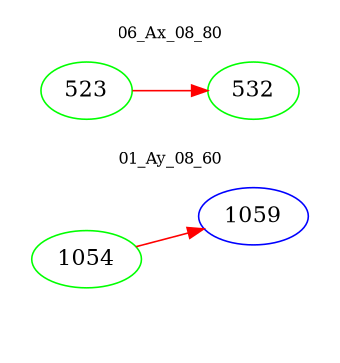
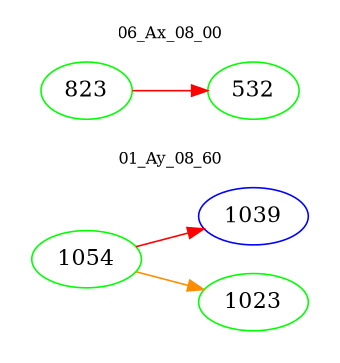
(170, 34) -> (170, 34)
(87, 91) -> (87, 91)
(253, 216) -> (253, 216)
none -> (253, 302)
